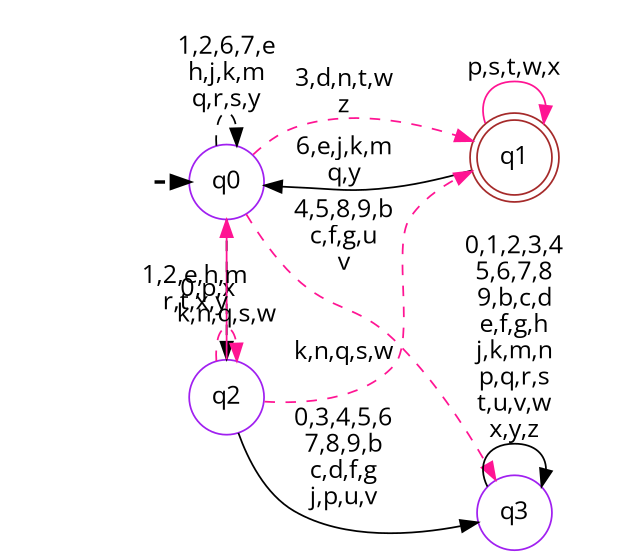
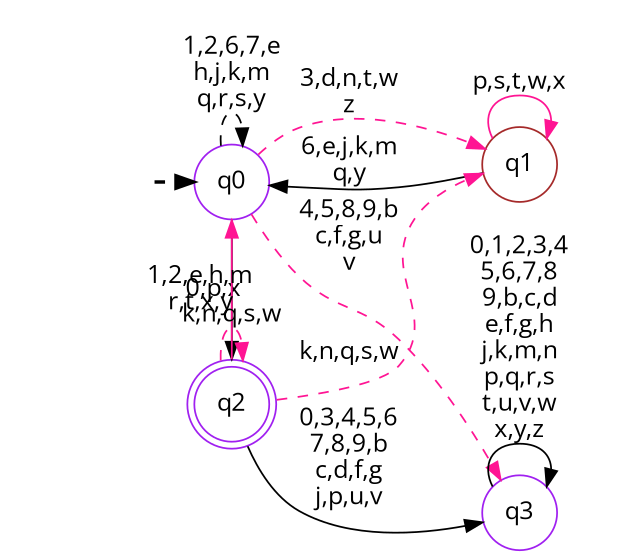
(514, 158) -> (520, 164)
(227, 281) -> (232, 281)
(227, 397) -> (232, 404)
